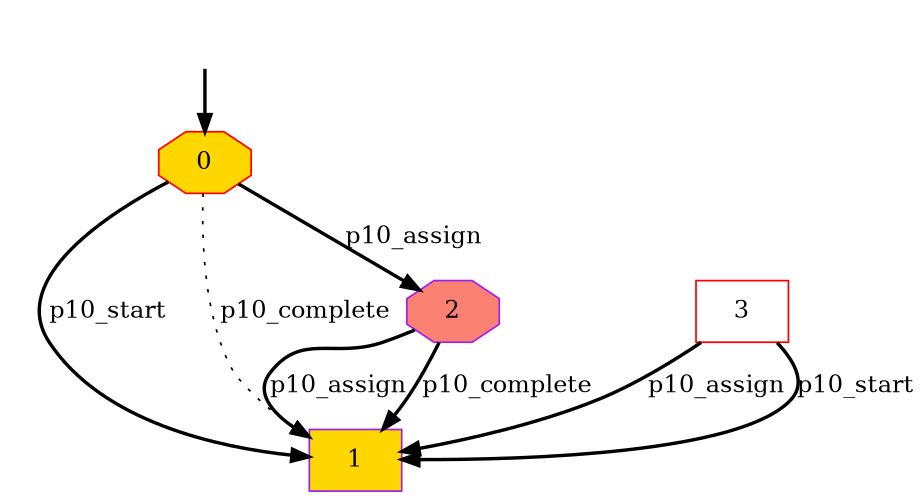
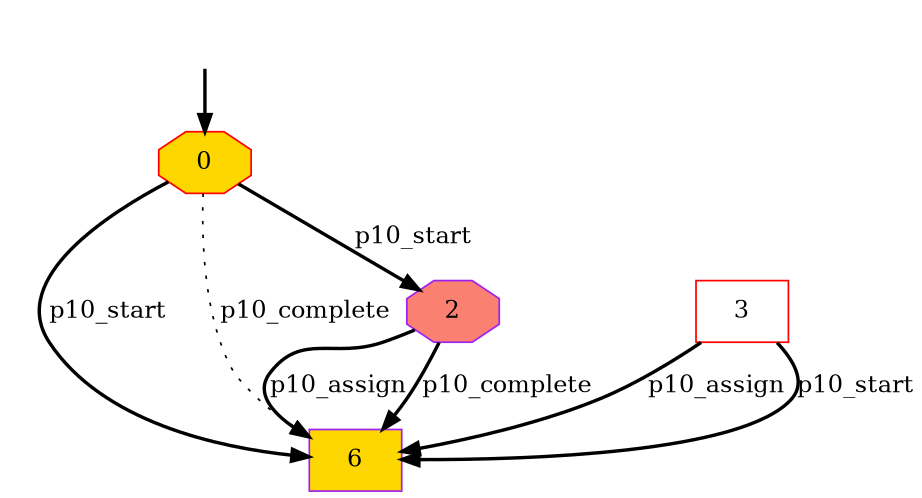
(414, 237) -> (414, 237)
(356, 460) -> (356, 460)
